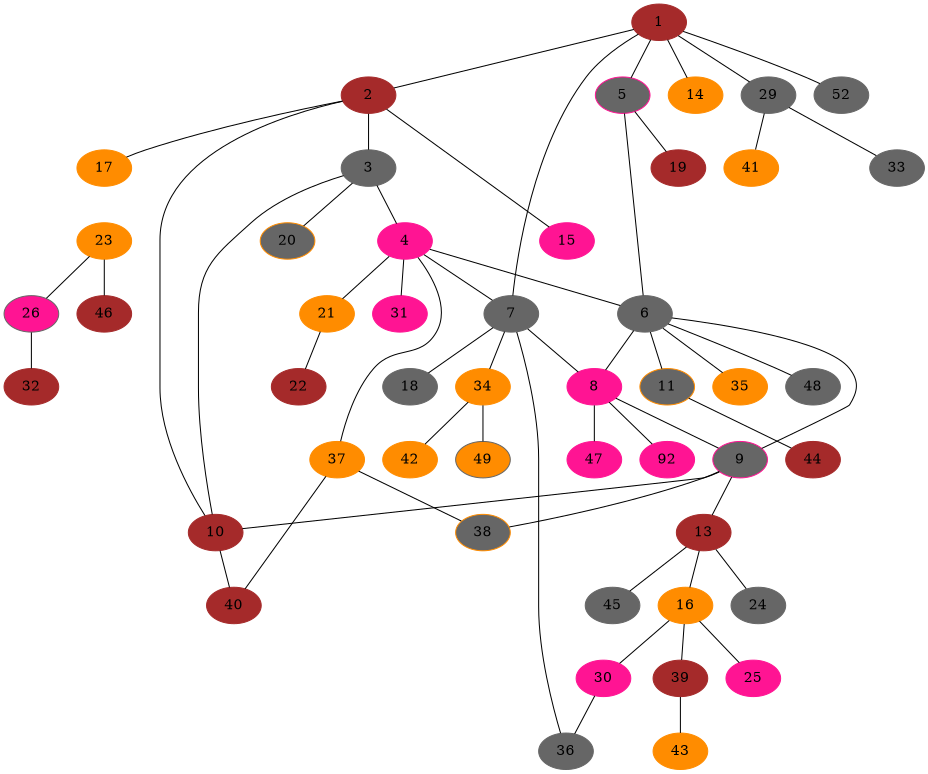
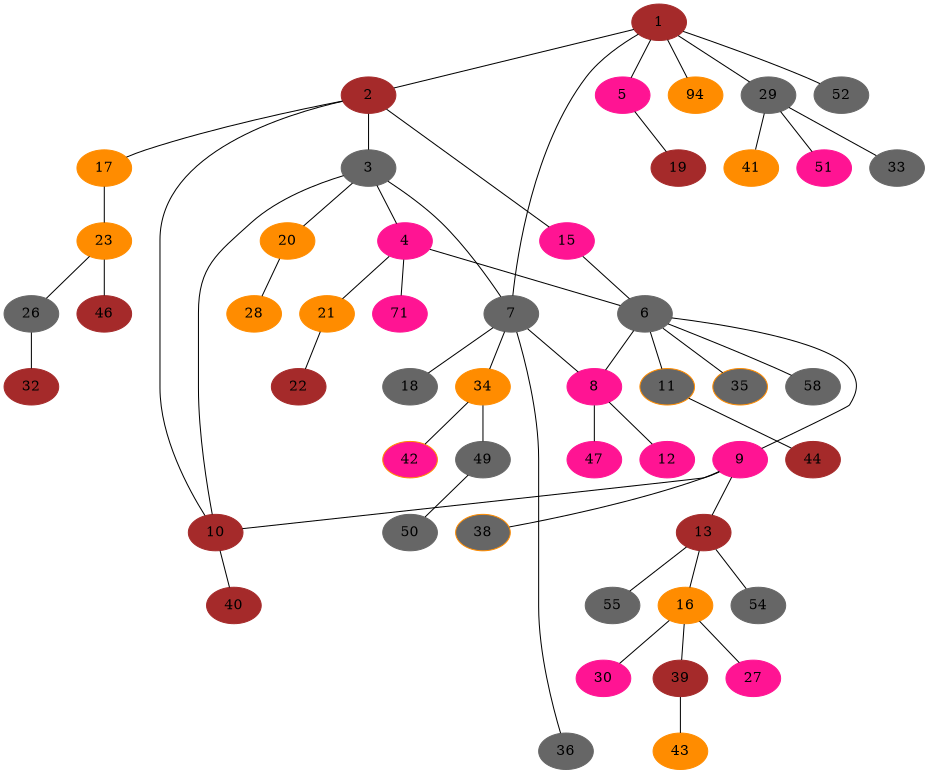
(623, 95) -> (623, 95)
(696, 95) -> (696, 95)
none -> (824, 168)
(634, 204) -> (606, 278)
none -> (104, 205)
(288, 241) -> (288, 241)
(458, 277) -> (451, 233)
(31, 314) -> (31, 314)
none -> (254, 314)
(400, 314) -> (400, 314)
(740, 387) -> (740, 387)
(813, 387) -> (813, 387)
(667, 423) -> none
(337, 460) -> none
(410, 460) -> (410, 460)
(483, 460) -> (483, 460)
(667, 460) -> (667, 460)
(740, 460) -> (740, 460)
none -> (410, 533)
(613, 605) -> (613, 605)
(758, 605) -> (758, 605)
(753, 678) -> (753, 678)
(585, 715) -> none
